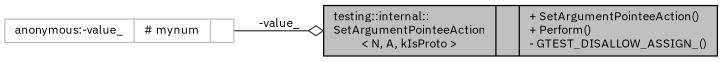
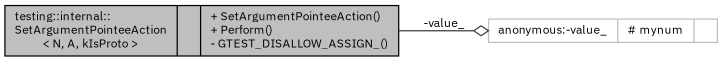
(271, 31) -> (436, 31)
